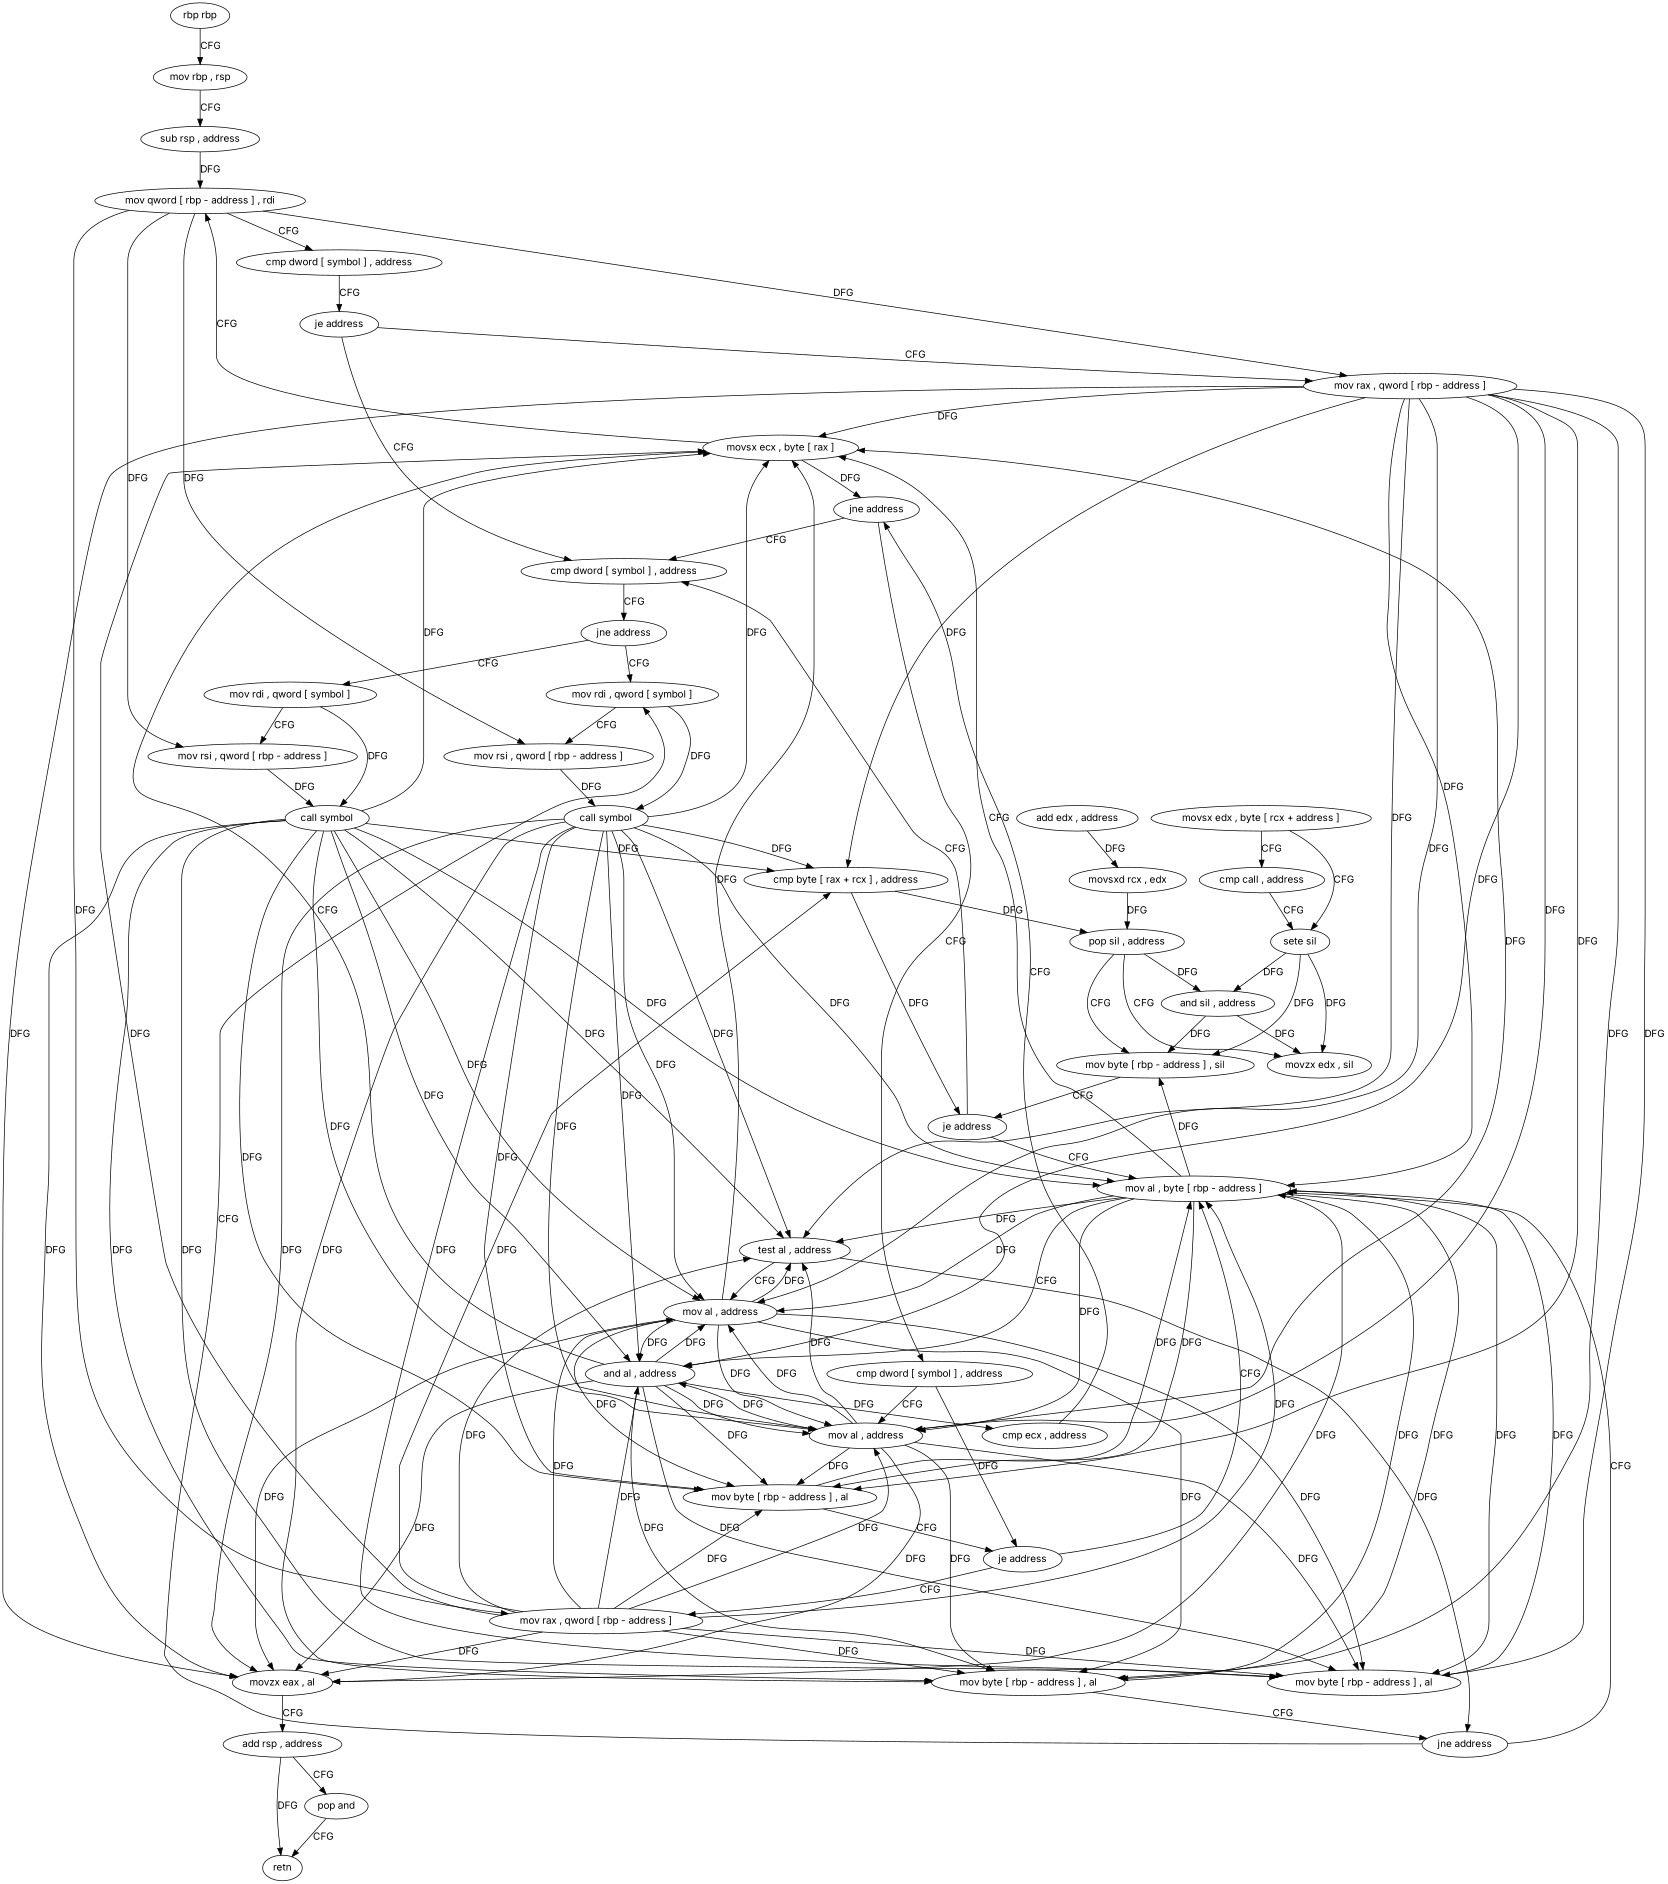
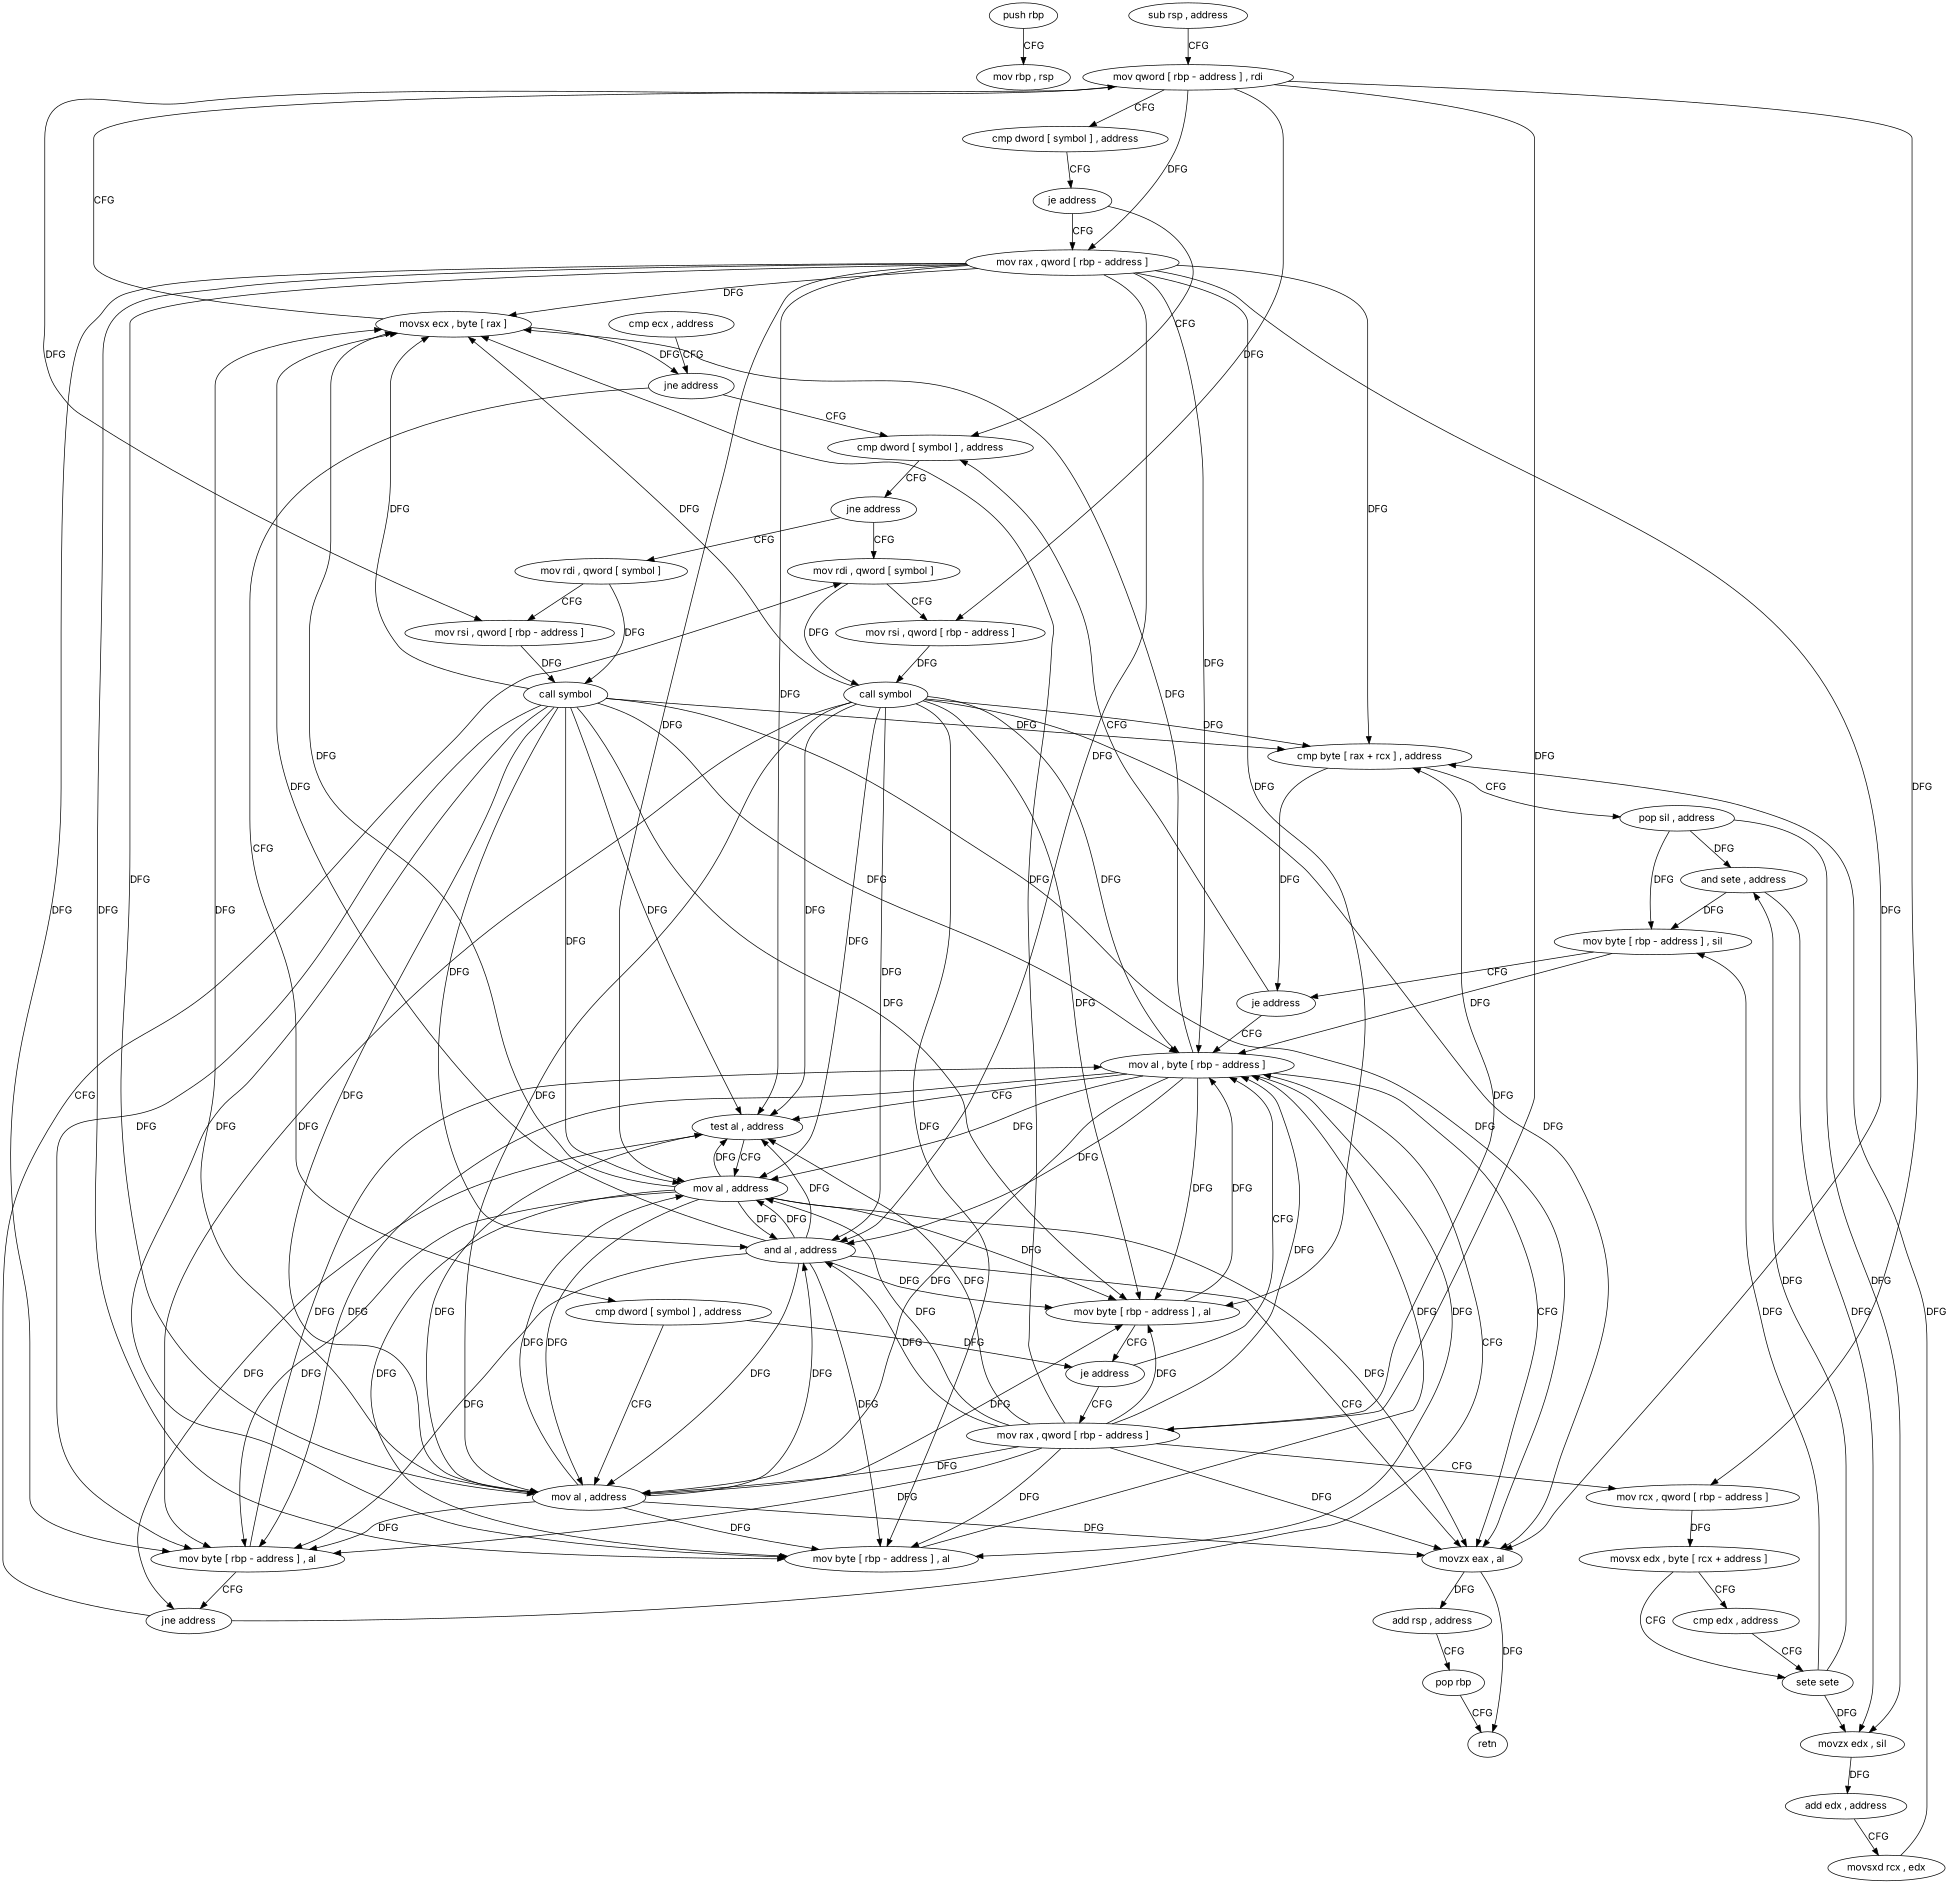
(200, 16) -> (1023, 16)
(200, 105) -> none
(210, 170) -> (1199, 46)
(999, 818) -> (1175, 695)
(1115, 849) -> (1879, 1837)
(1262, 880) -> (1736, 1621)
(1127, 907) -> (1868, 1163)
(328, 911) -> (301, 787)
(1013, 911) -> (1496, 787)
(1300, 942) -> (1818, 1683)
(1101, 1004) -> (1664, 880)
(1144, 1004) -> (1881, 1281)
(1218, 1004) -> (1744, 880)
(1176, 1131) -> (1429, 1003)
(1006, 1220) -> (1002, 1096)
(1047, 1281) -> (1088, 1158)
(818, 1404) -> (801, 1186)
(1326, 1436) -> (1548, 1312)
none -> (1693, 1498)
(425, 1528) -> (1352, 1405)
(293, 1714) -> (1465, 1590)
none -> (1850, 1772)
(277, 1803) -> (1503, 1647)
(336, 1806) -> (1454, 1683)
